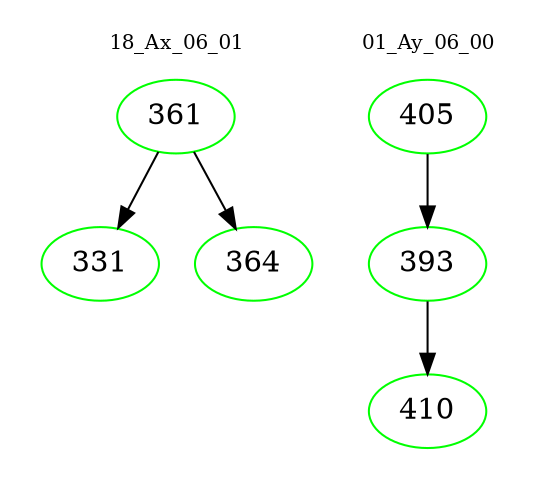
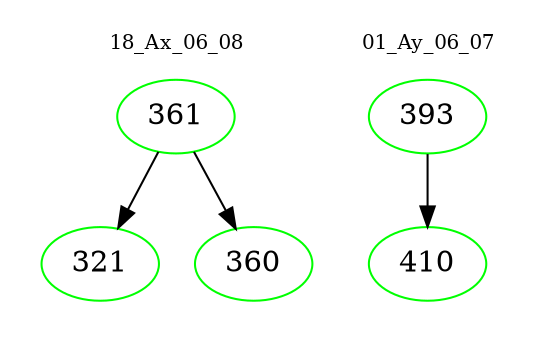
(177, 44) -> (177, 44)
(429, 44) -> (429, 44)
(428, 117) -> none
(100, 264) -> (100, 264)
(254, 264) -> (254, 264)
